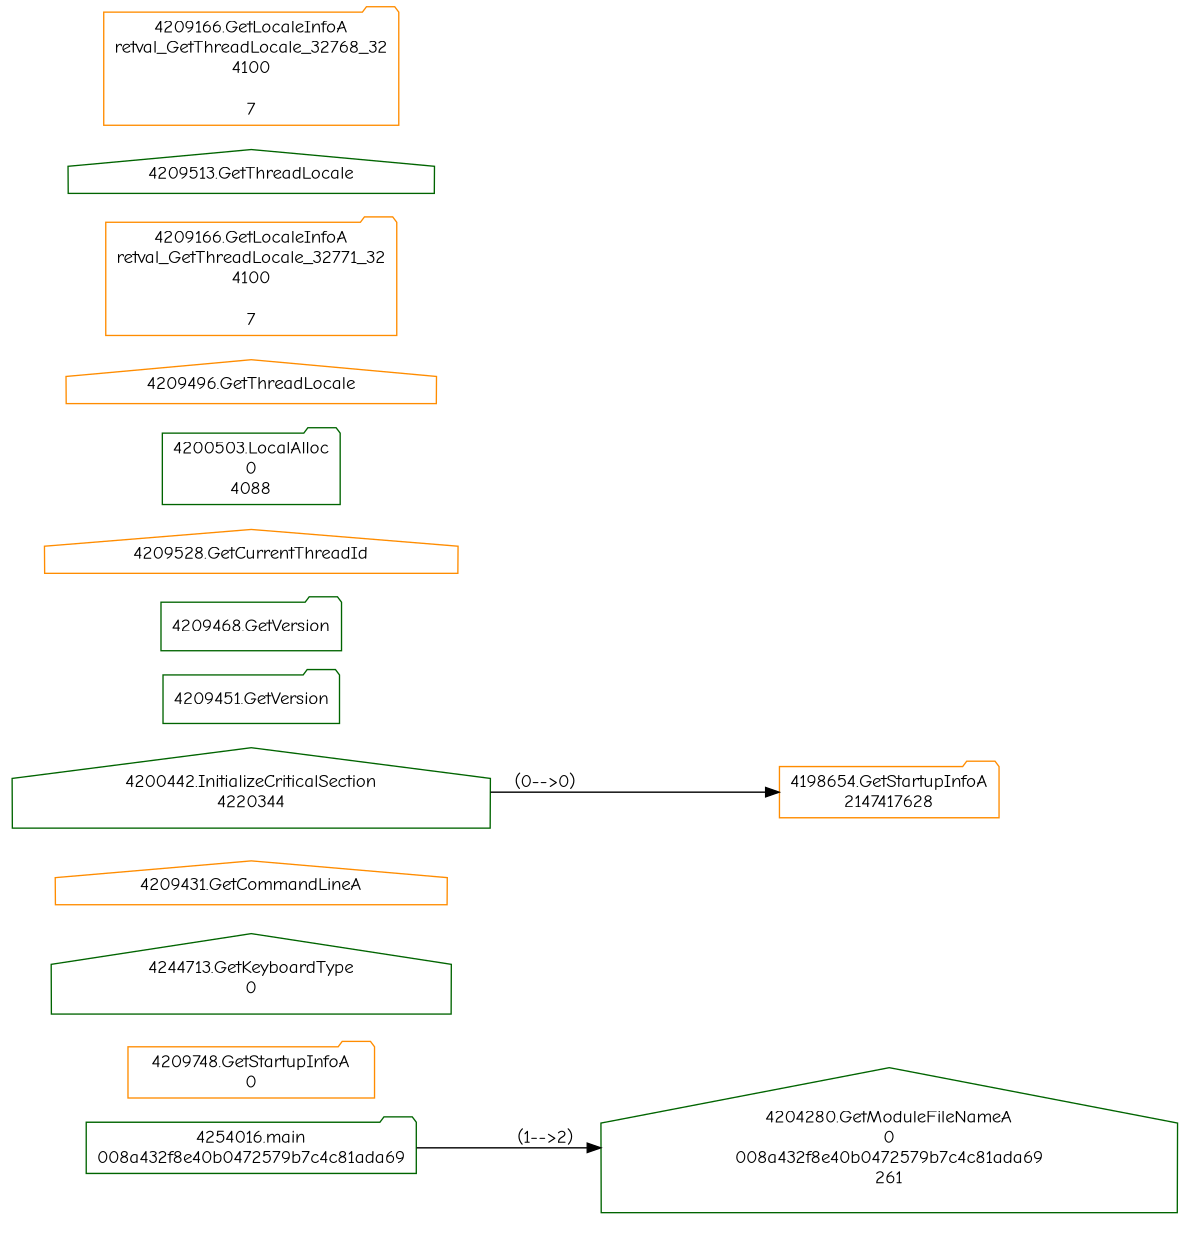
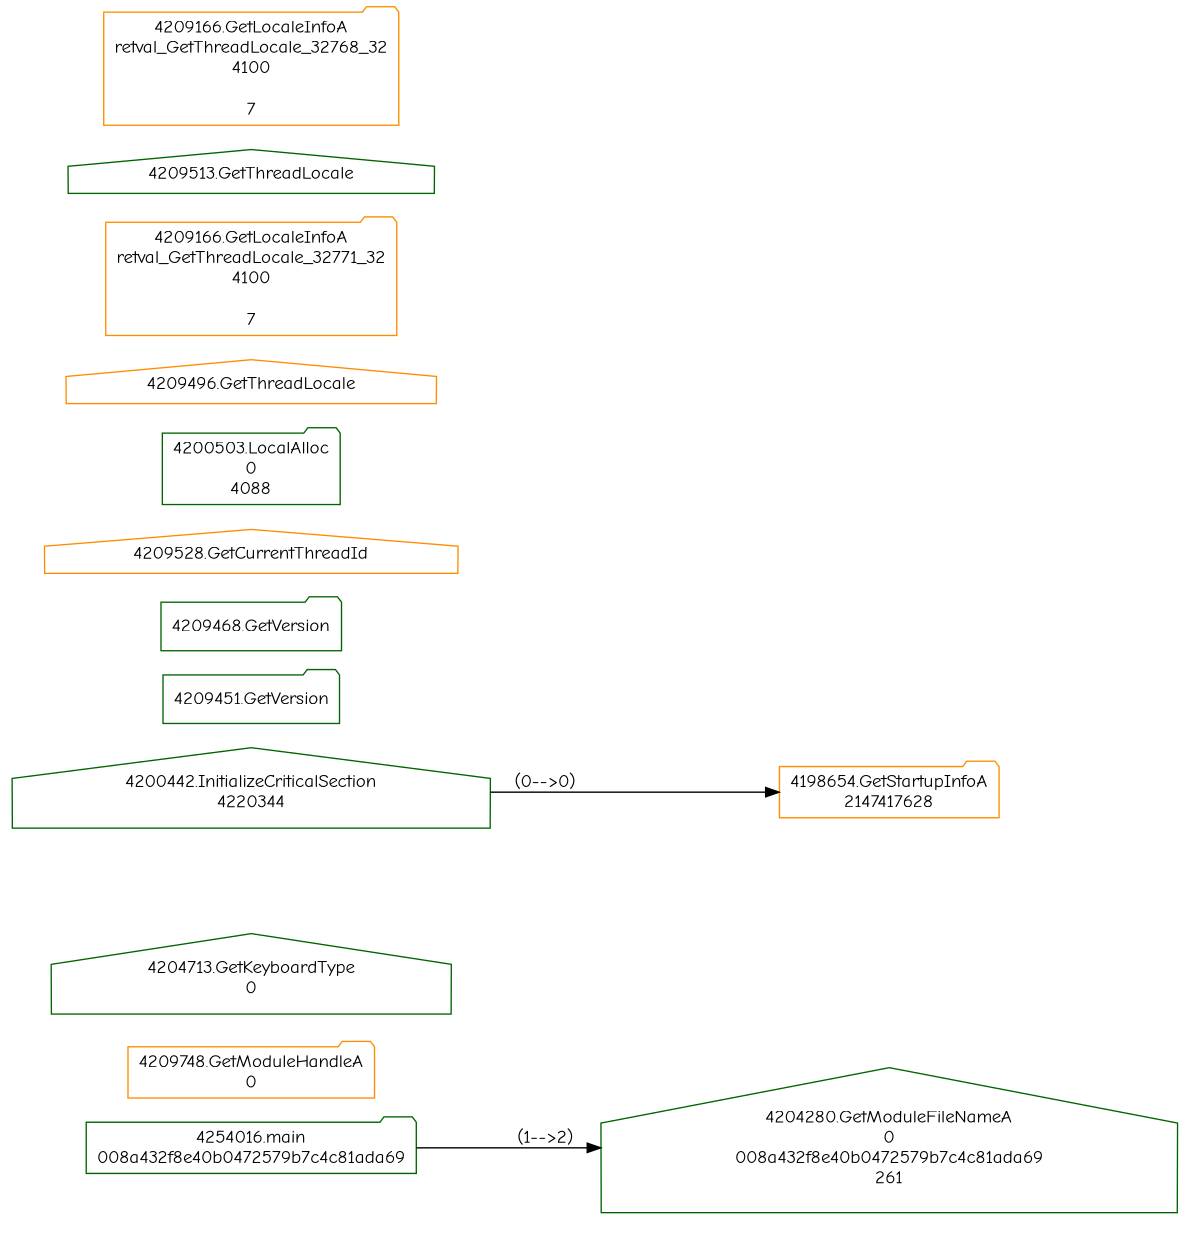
(251, 885) -> none
(251, 978) -> (251, 978)
(251, 1072) -> (251, 1072)
